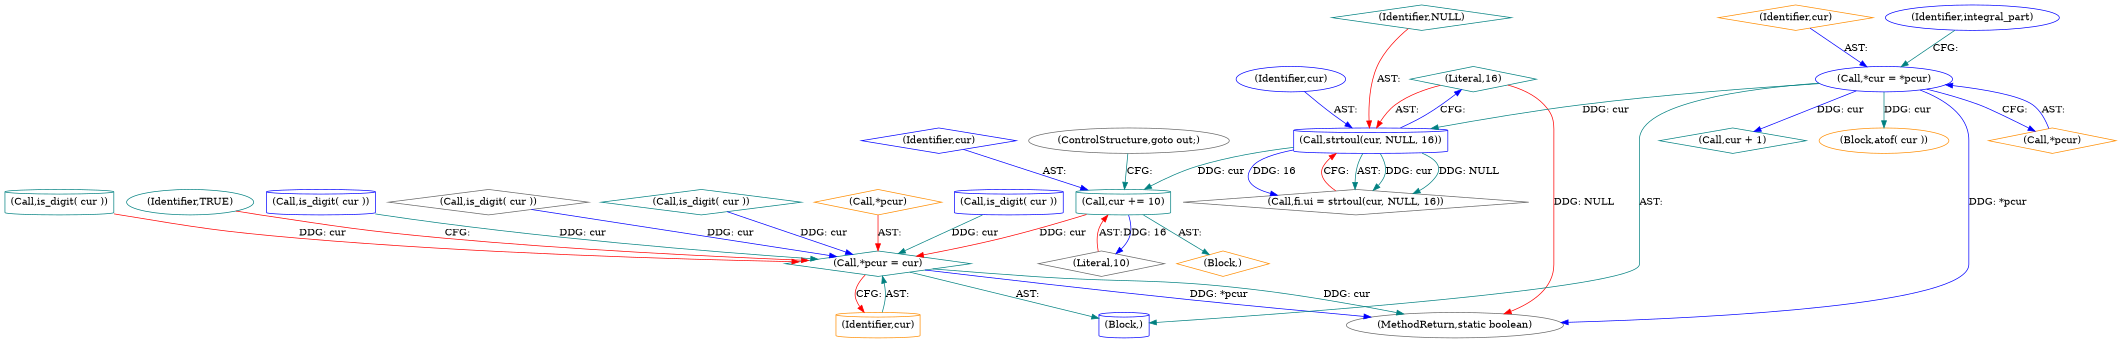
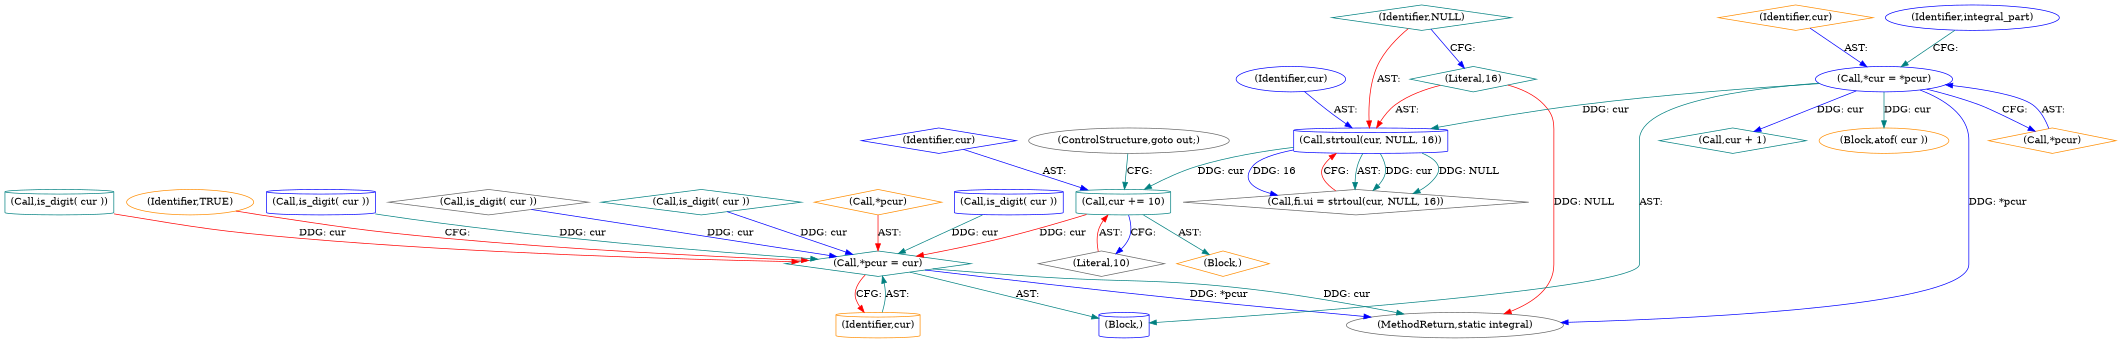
(1429, 113) -> (1445, 46)
(190, 202) -> (190, 202)
(1145, 233) -> (1145, 233)
(1455, 325) -> (1455, 325)
